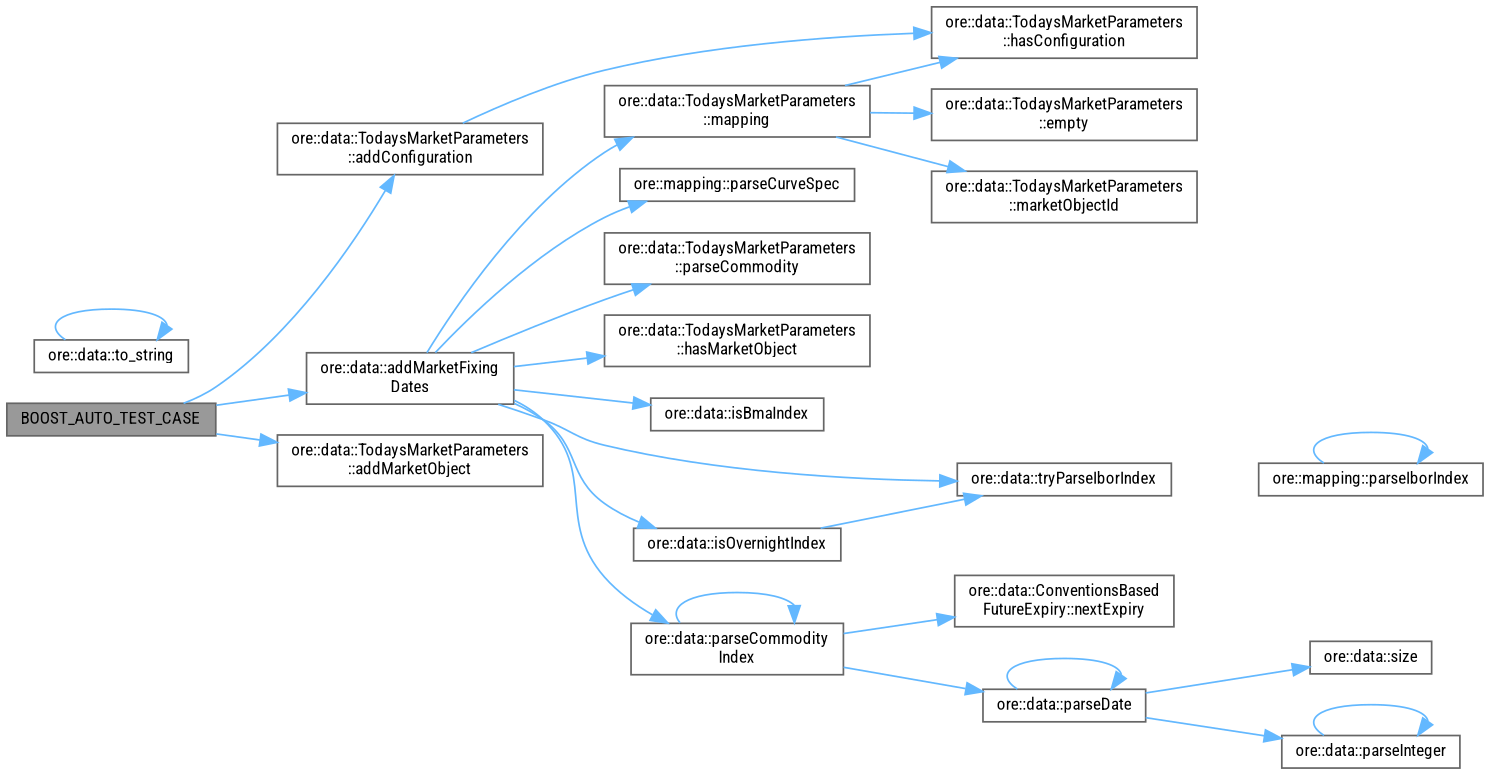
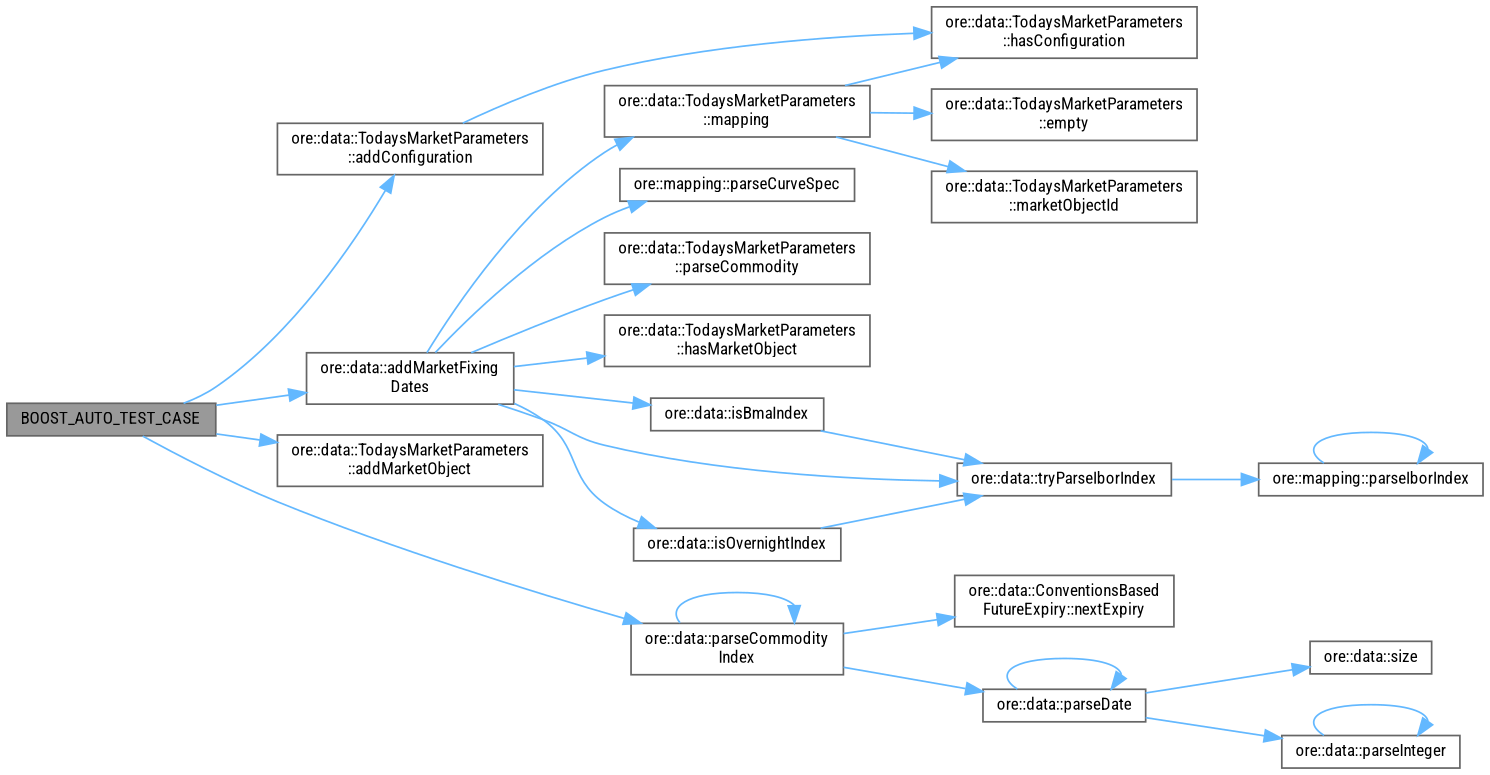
(111, 356) -> none
none -> (892, 445)
none -> (1207, 480)
(577, 510) -> (378, 540)
